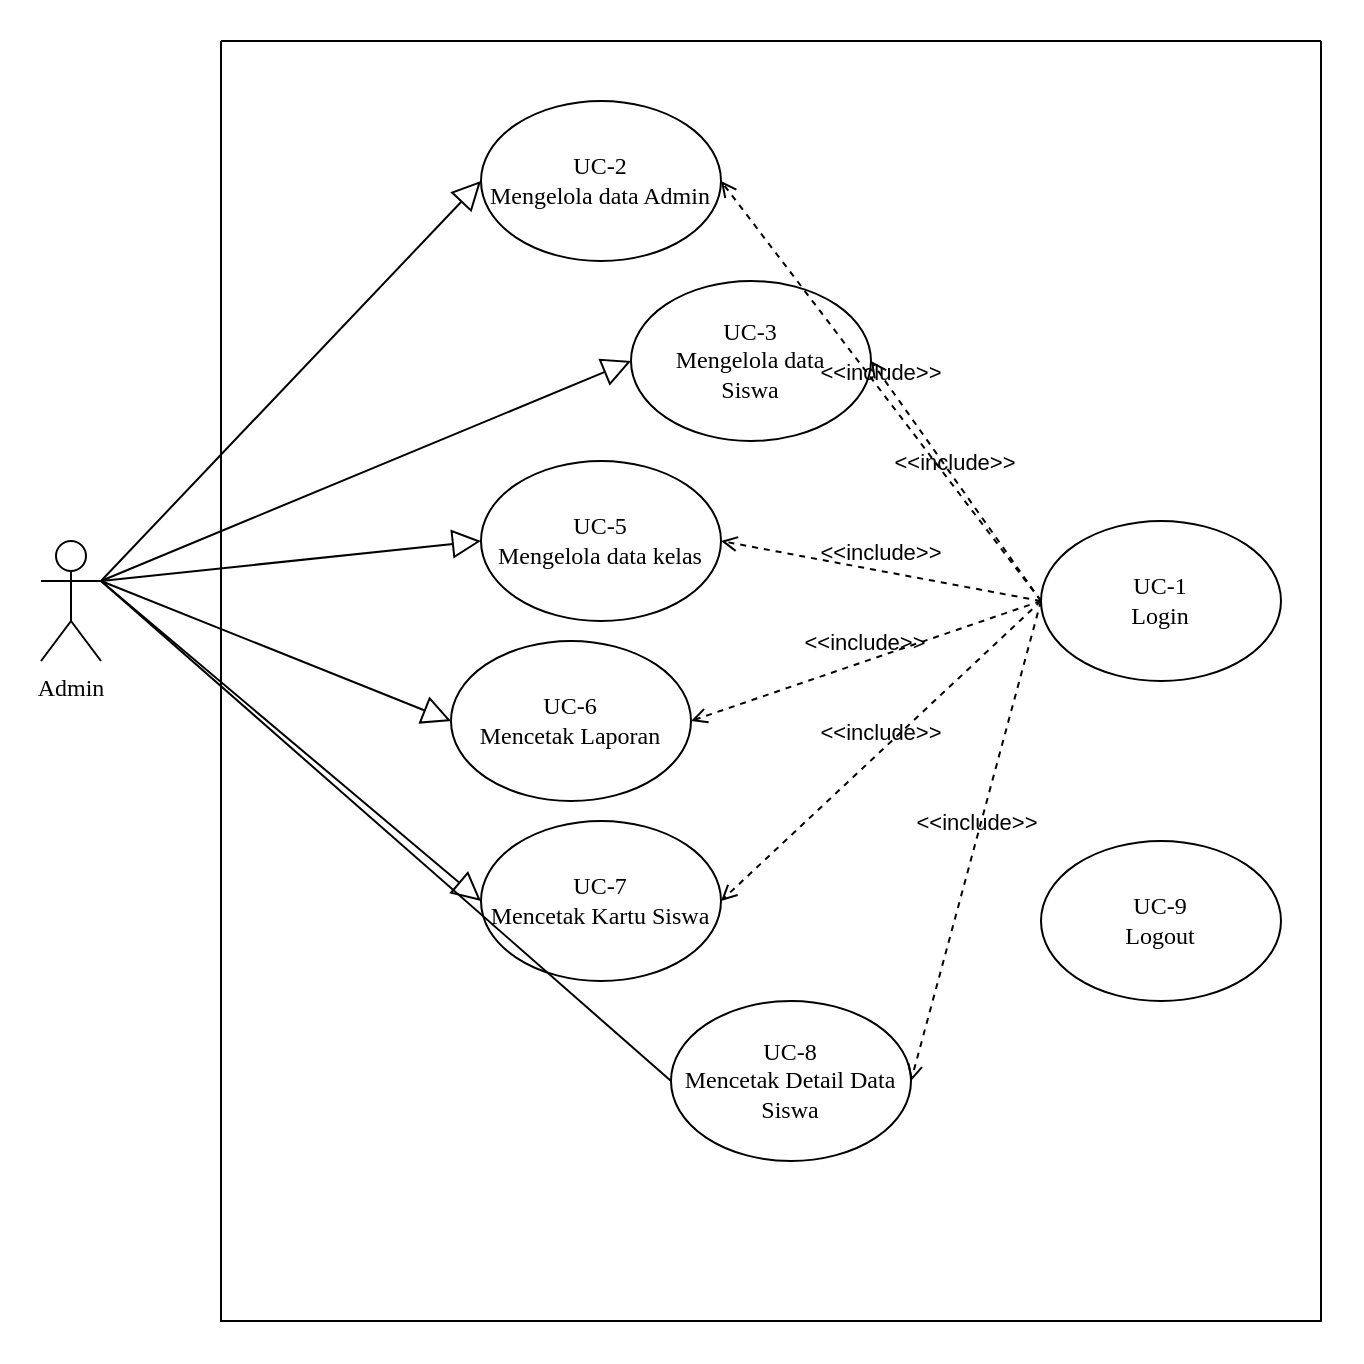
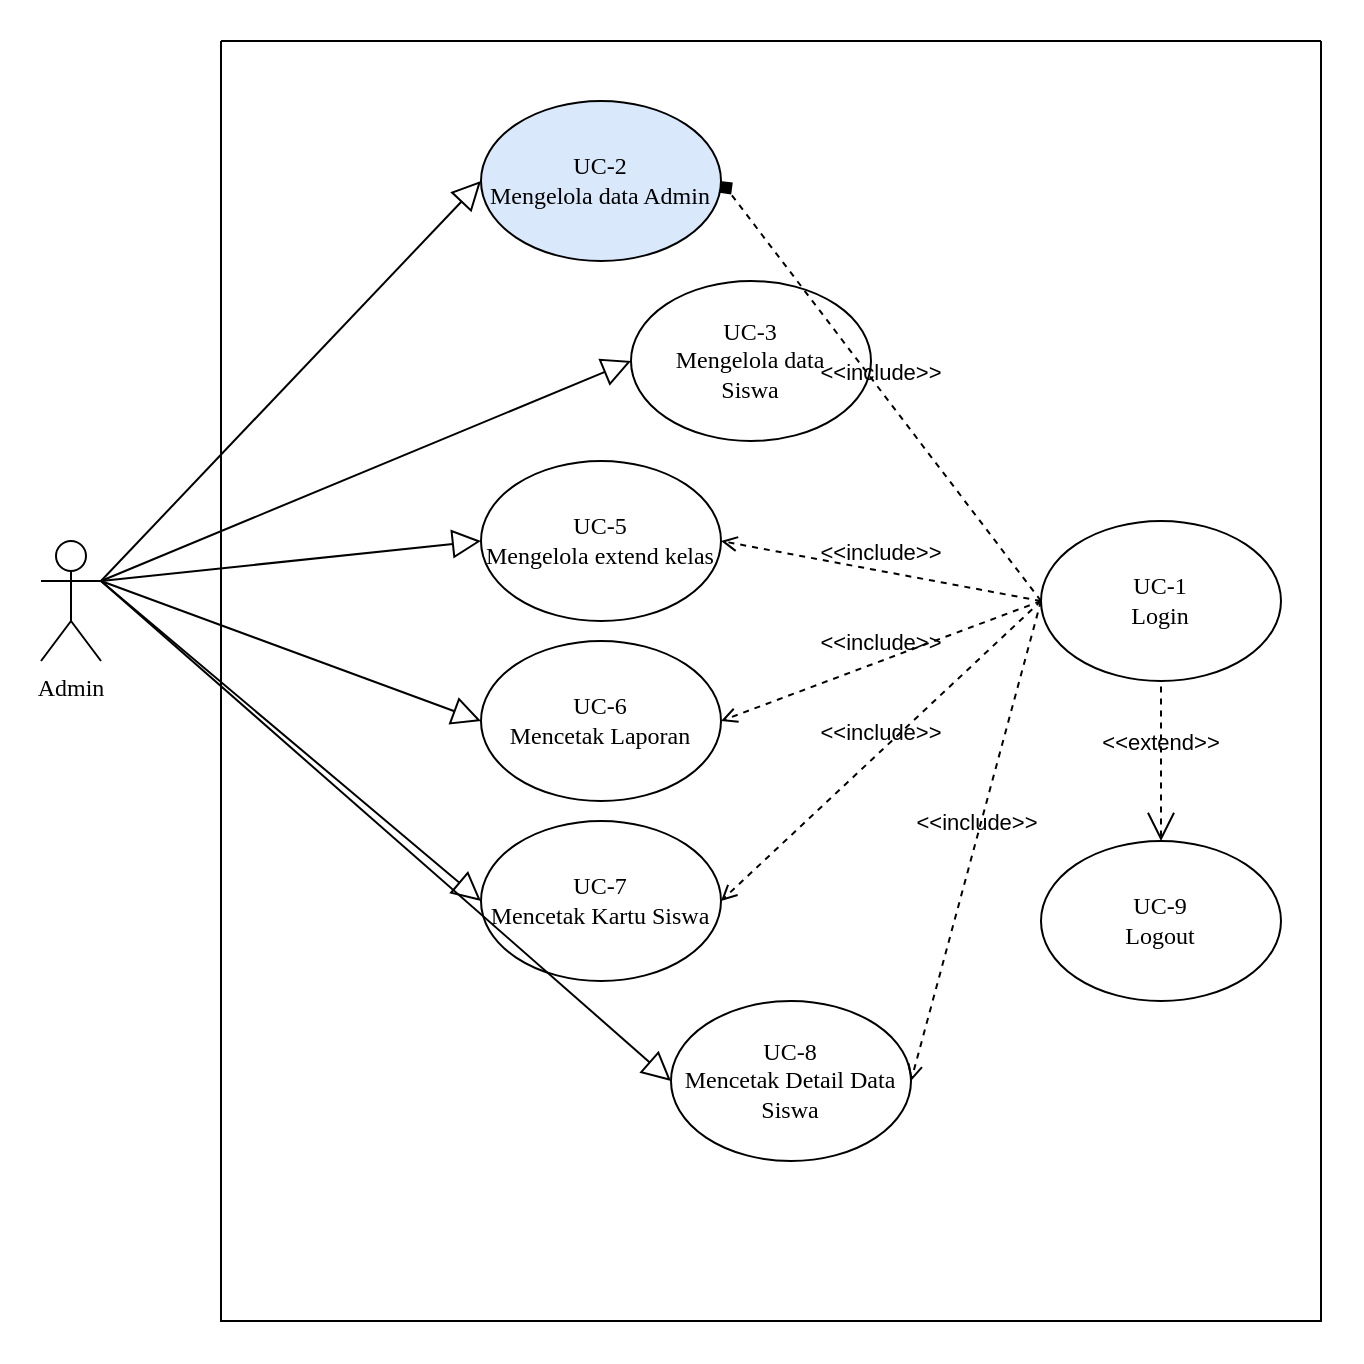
(601, 181) -> (601, 181)
(728, 190) -> (731, 194)
(933, 448) -> none
(601, 541) -> (601, 541)
(571, 721) -> (601, 721)
none -> (1161, 760)
(658, 1070) -> (648, 1061)
